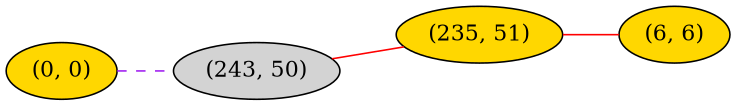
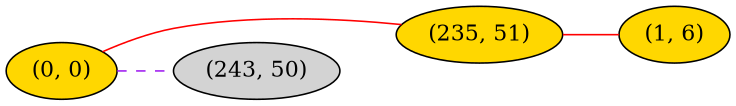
(674, 35) -> (674, 35)
(368, 53) -> (250, 20)
